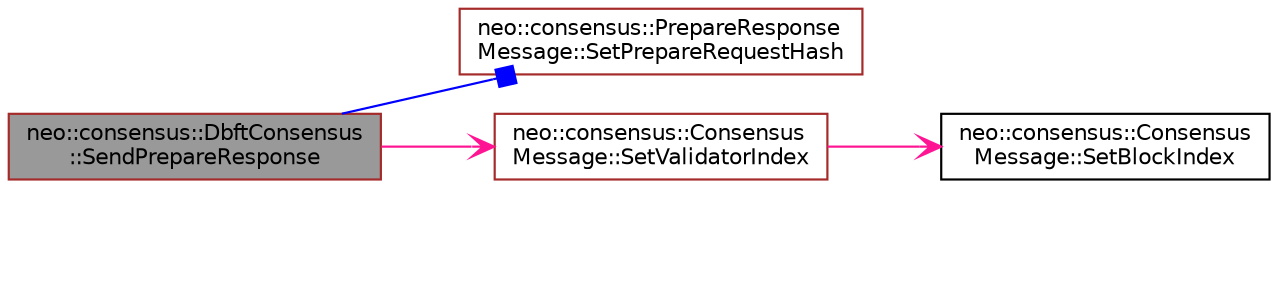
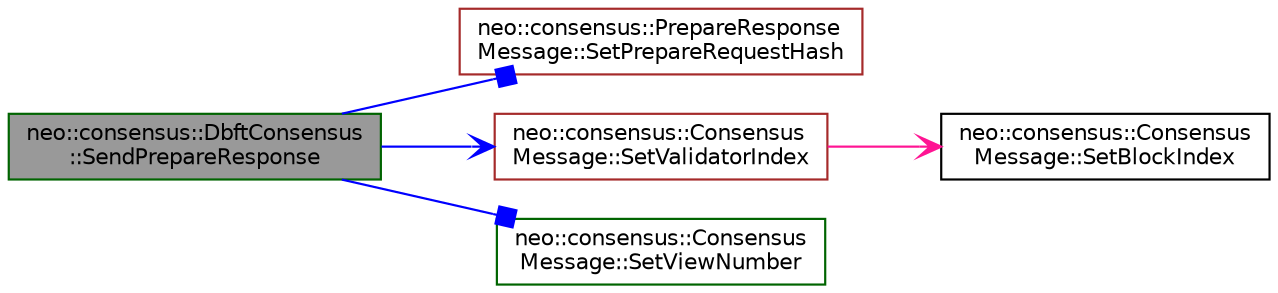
(195, 147) -> (195, 147)
(427, 147) -> (427, 147)
none -> (661, 252)
